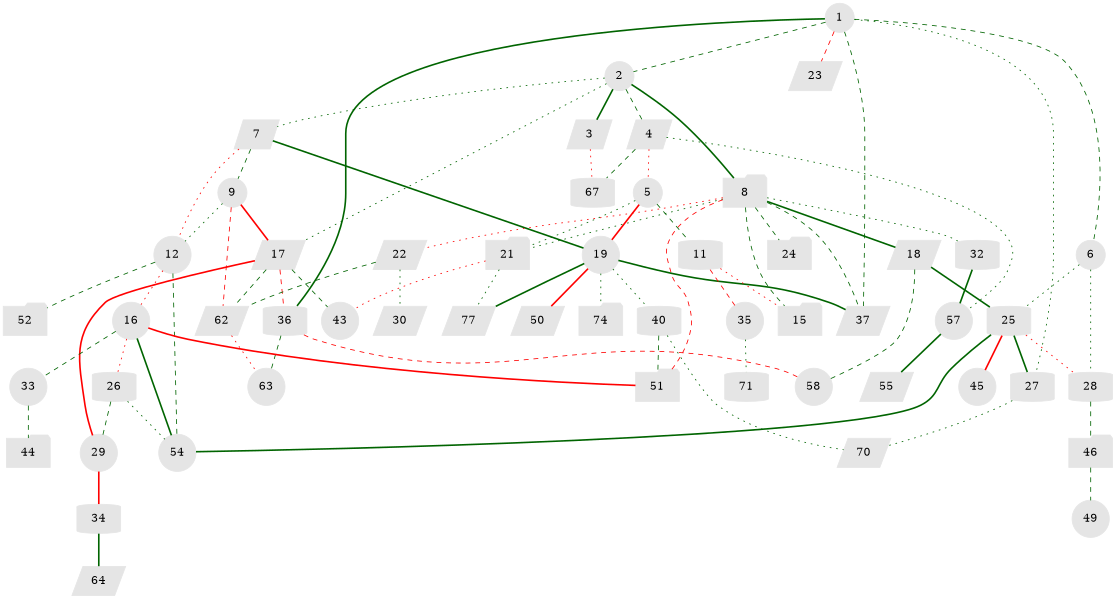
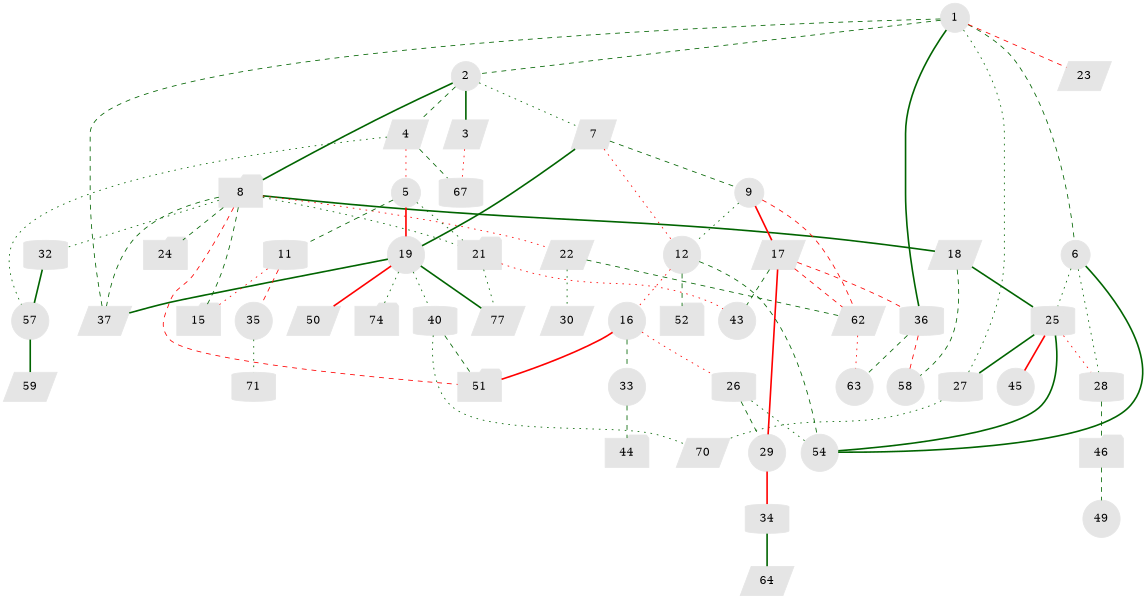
(456, 162) -> none
(250, 288) -> (819, 288)
(154, 387) -> (1067, 434)
(887, 387) -> (30, 387)
